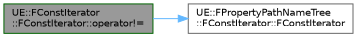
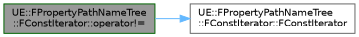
(78, 19) -> (79, 19)
